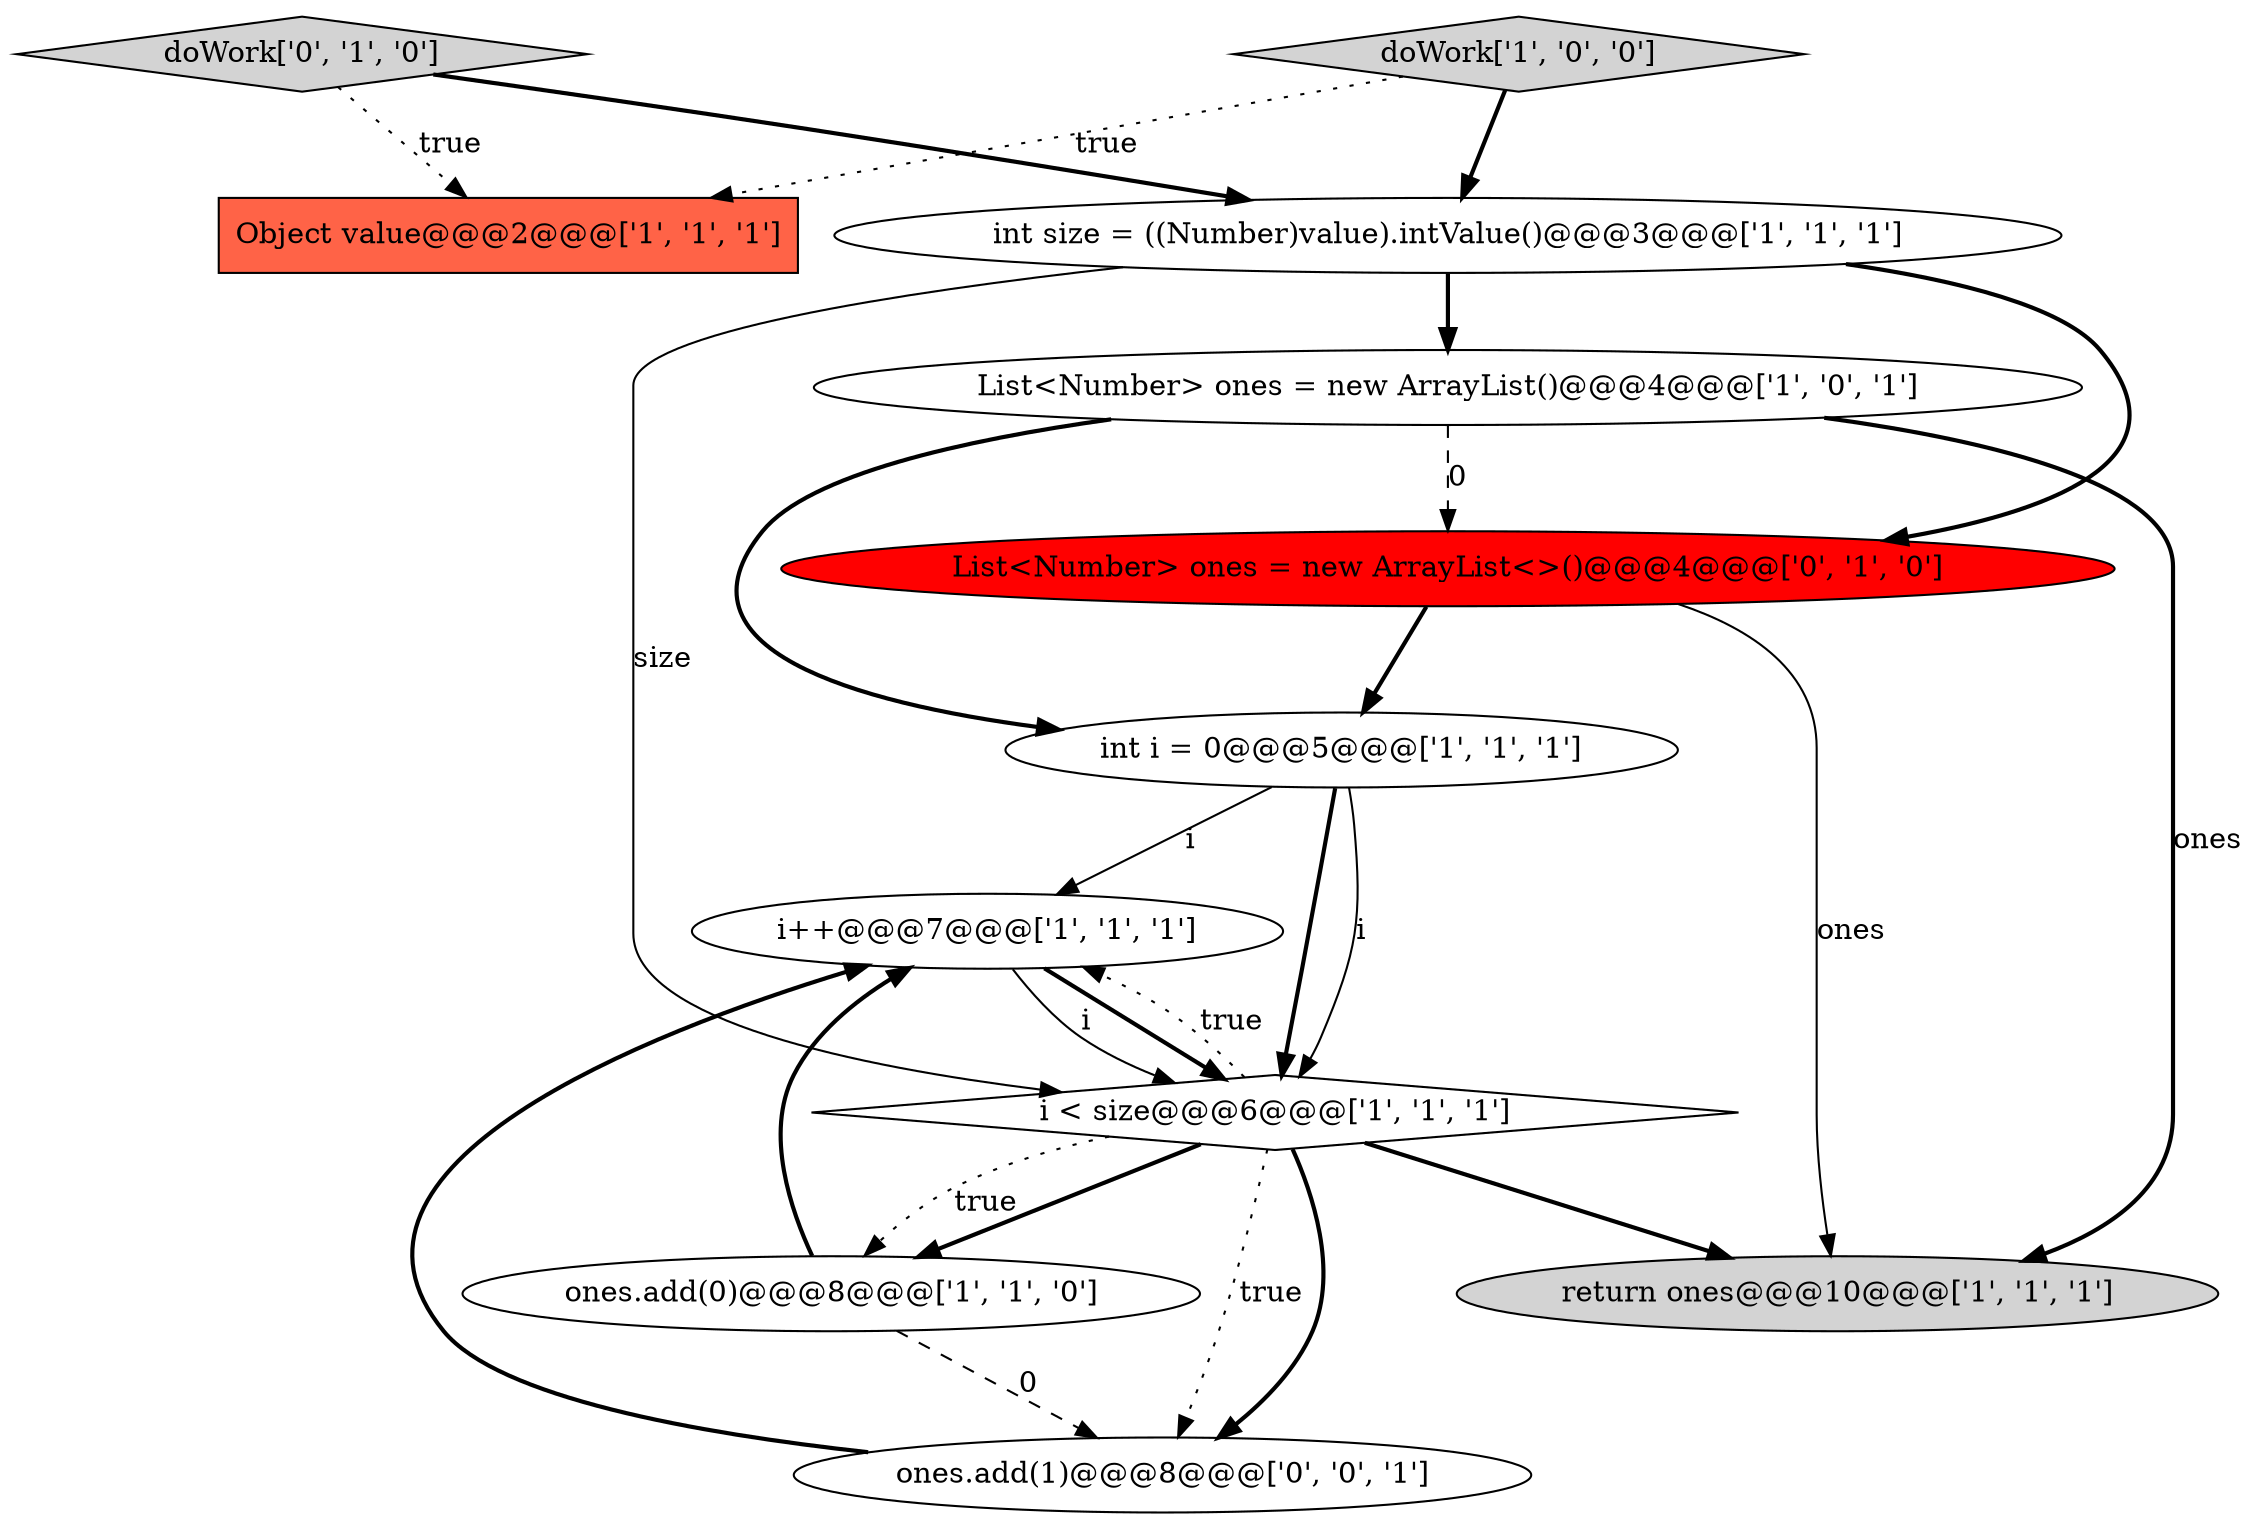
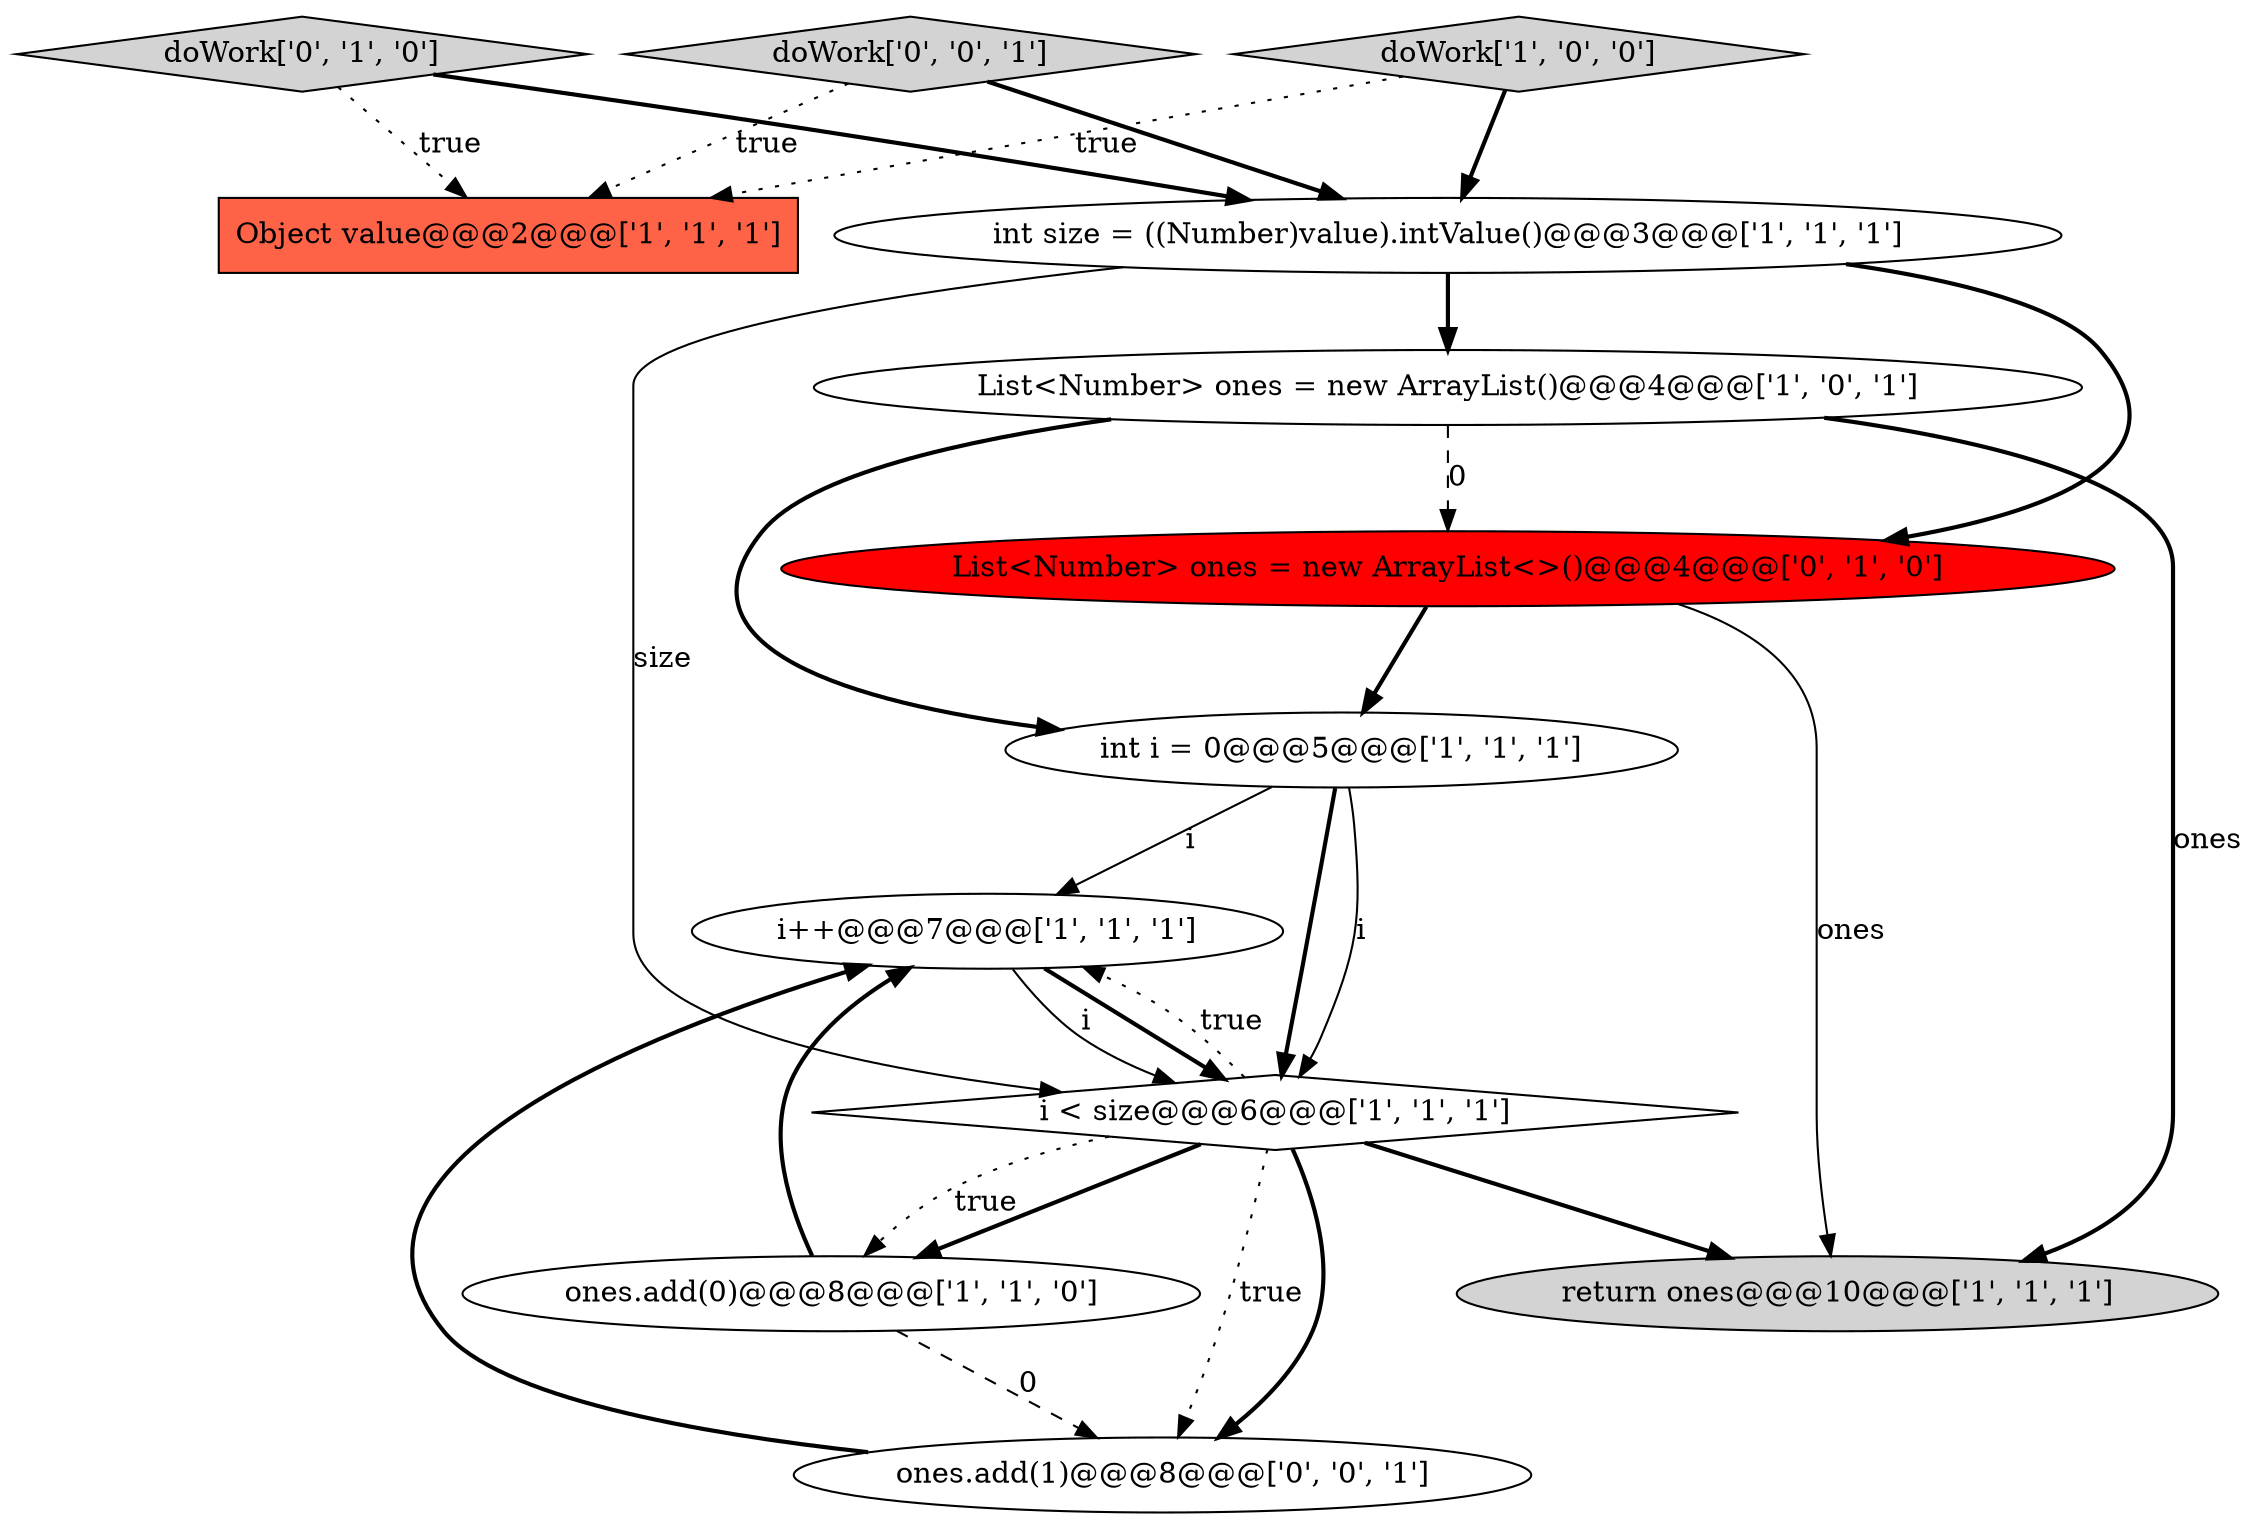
none -> (910, 54)
